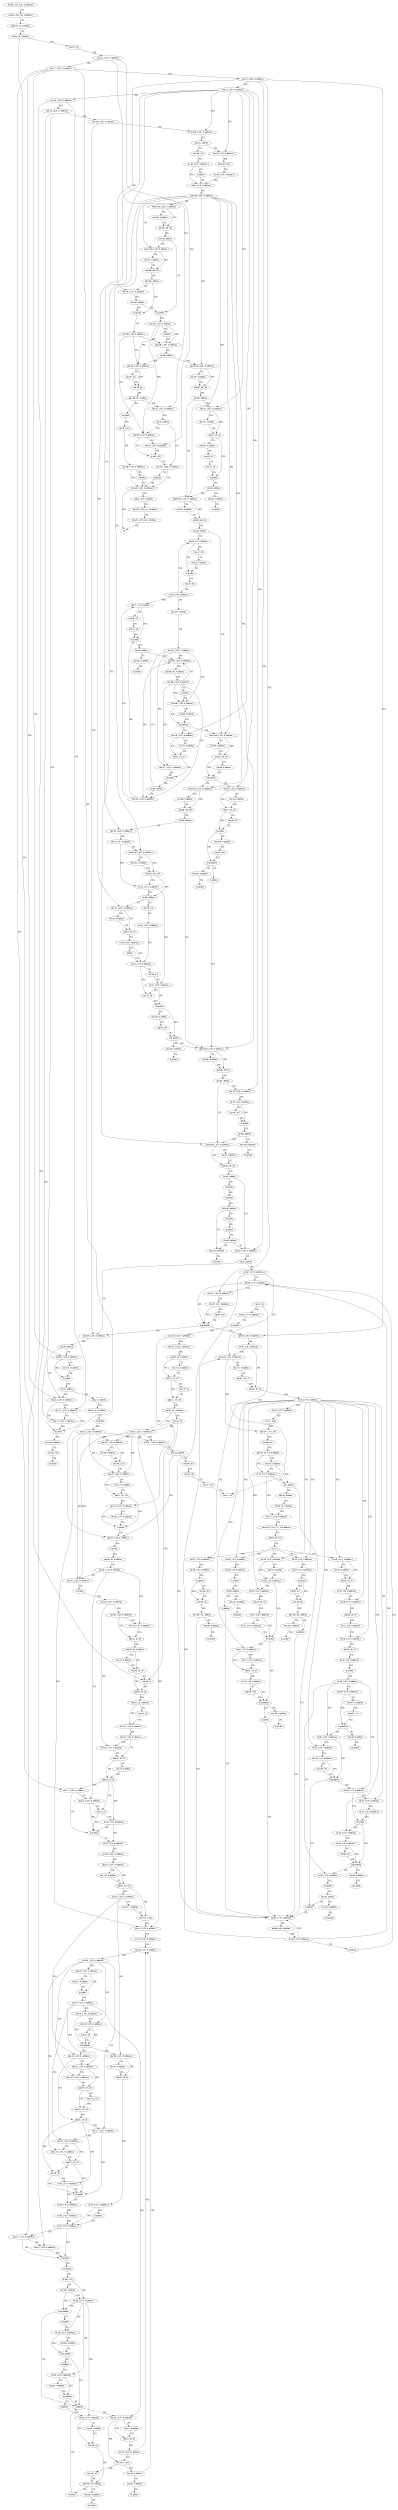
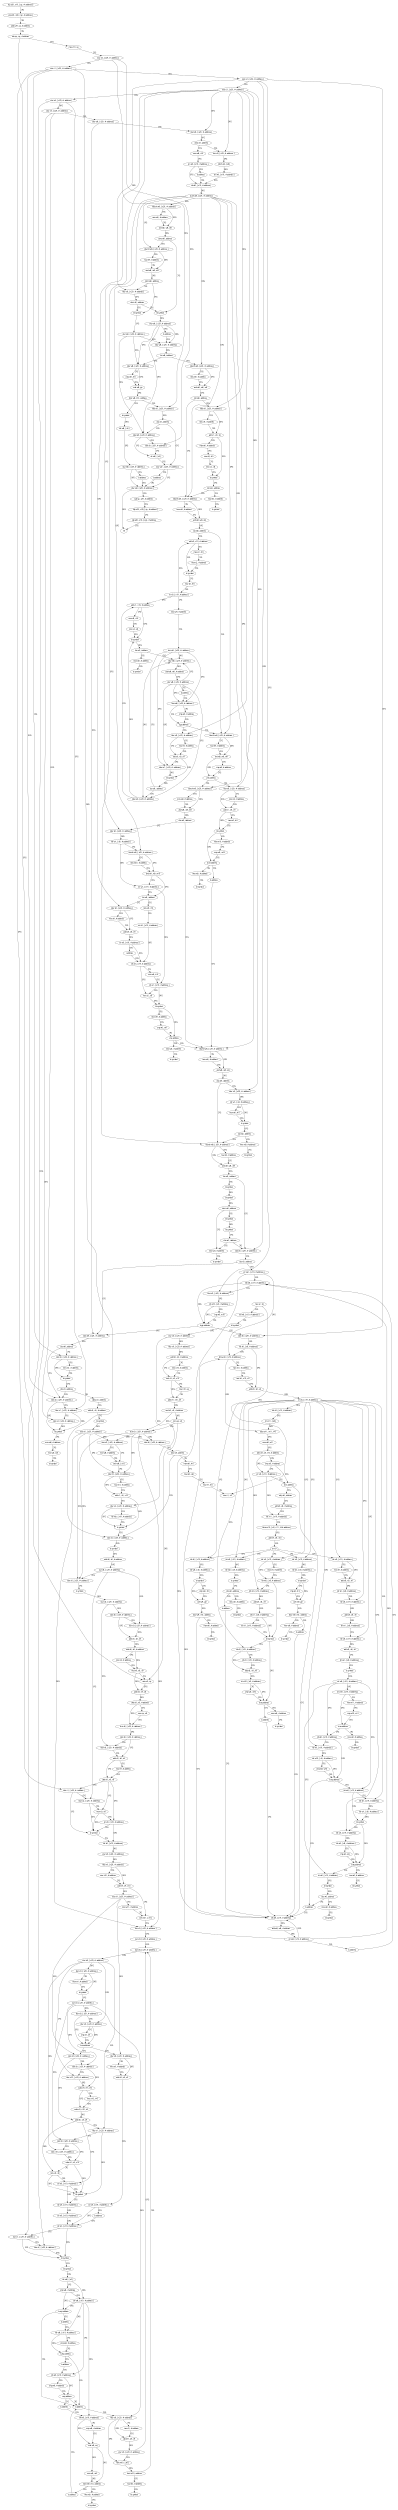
none -> (175, 762)
(108, 2468) -> (92, 2459)
